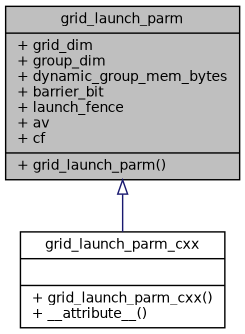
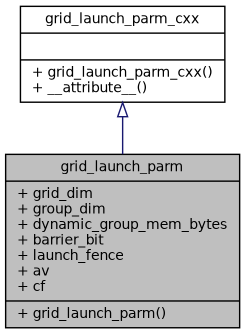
(123, 213) -> (123, 135)
